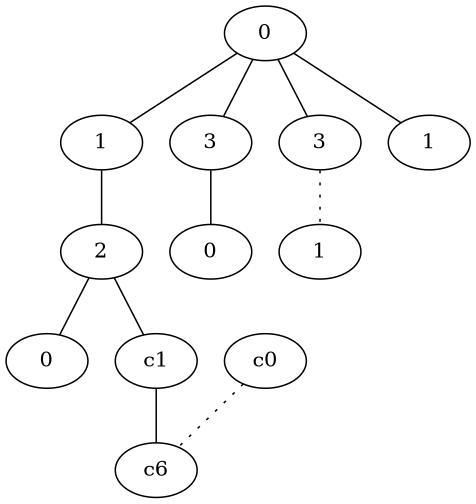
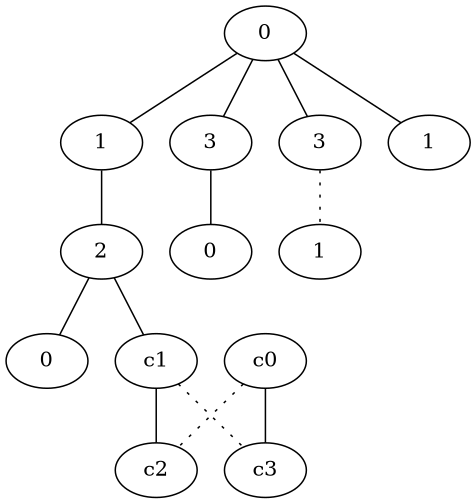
(156, 470) -> (156, 470)
none -> (265, 470)
